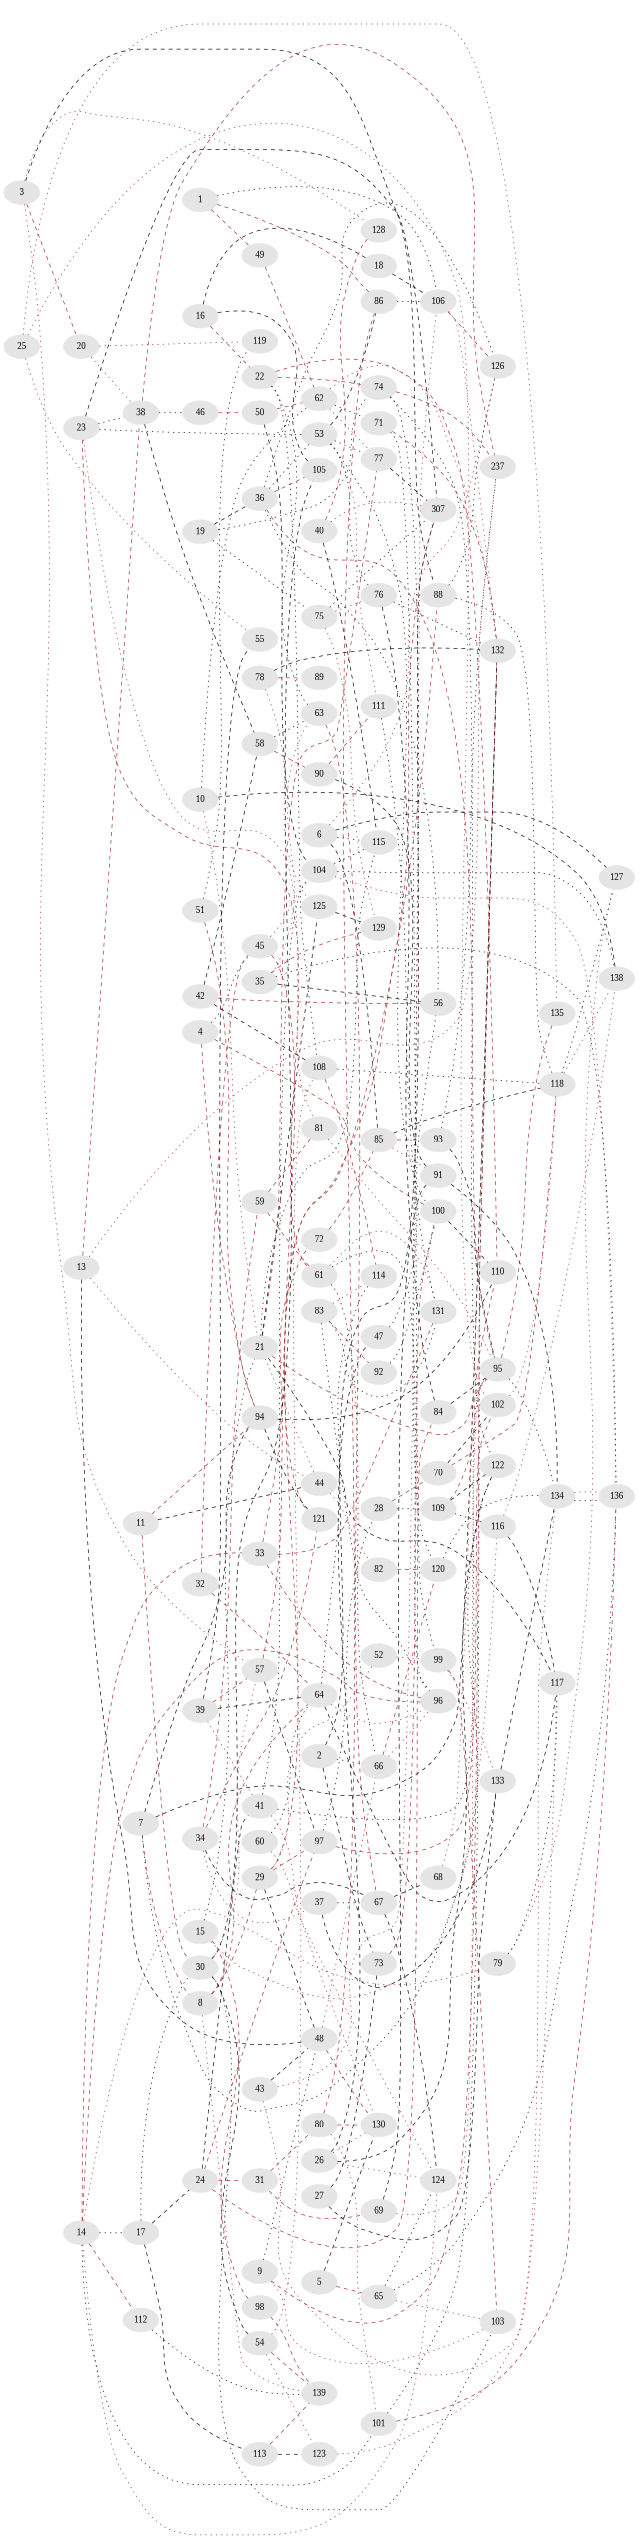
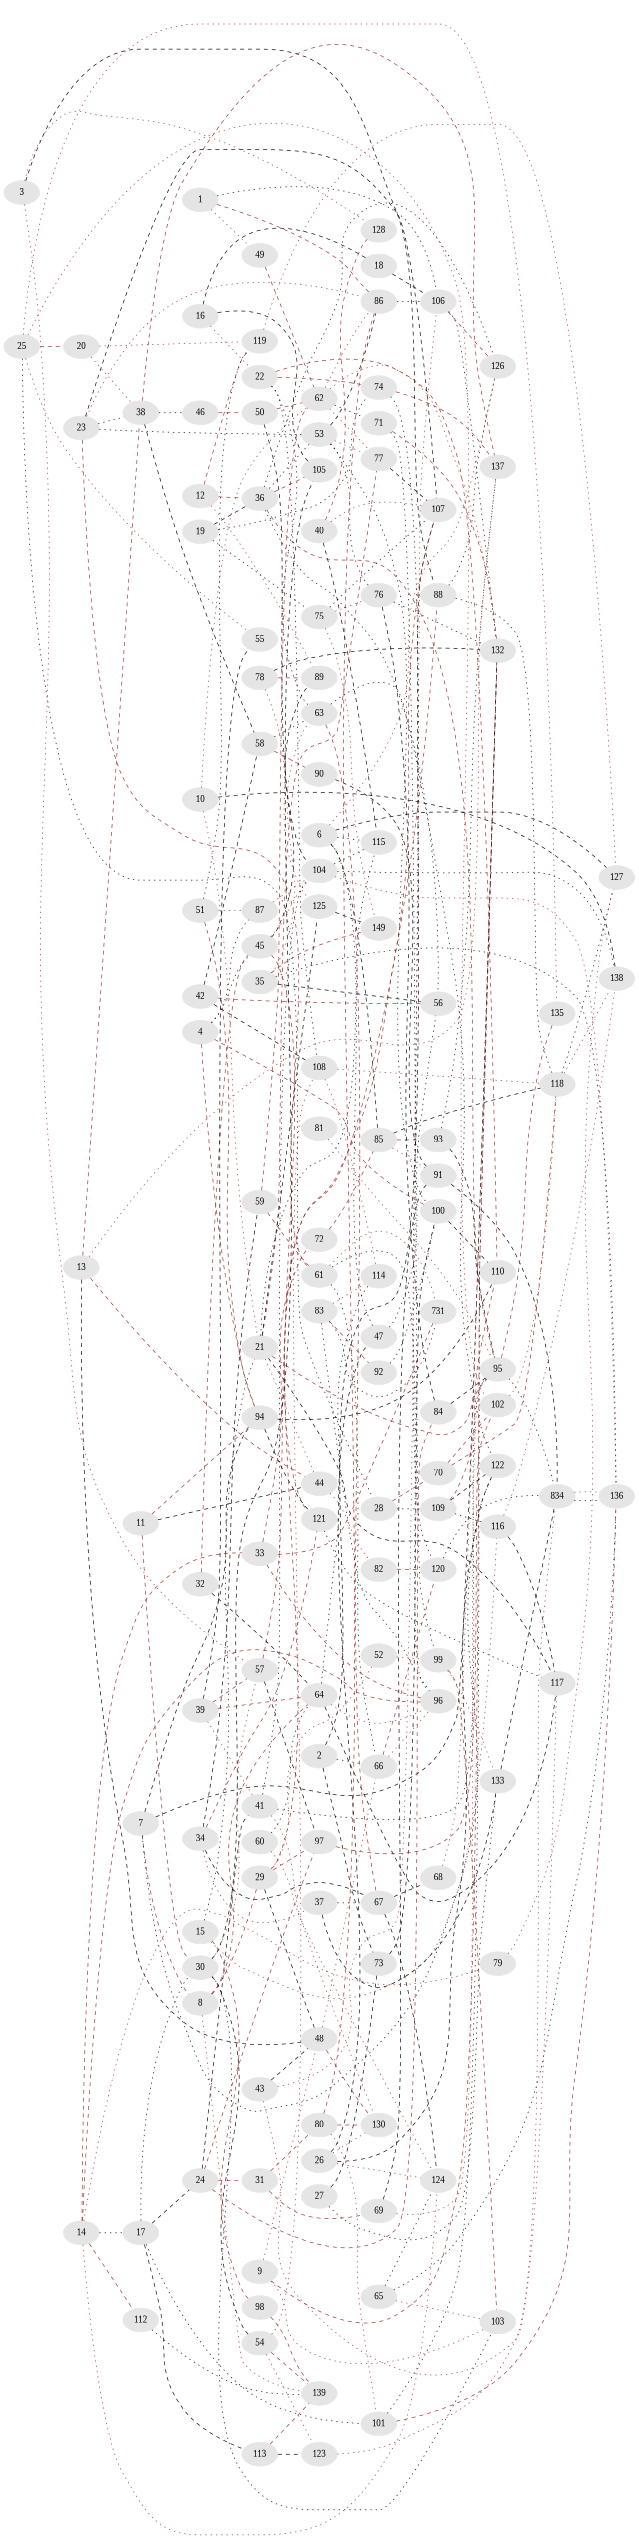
(230, 228) -> (230, 228)
(52, 270) -> (52, 347)
none -> (565, 315)
(230, 347) -> (230, 347)
none -> (345, 349)
(349, 447) -> (349, 447)
(498, 467) -> (498, 467)
(479, 490) -> (479, 490)
none -> (200, 496)
(438, 510) -> (438, 510)
(215, 614) -> (215, 614)
(471, 699) -> (457, 991)
(379, 706) -> none
(179, 812) -> (196, 293)
none -> (290, 812)
none -> (260, 911)
(379, 928) -> (379, 928)
(438, 1076) -> (438, 1076)
none -> (355, 1097)
(289, 1165) -> (280, 798)
(363, 1208) -> (363, 1208)
(438, 1312) -> (438, 1312)
(189, 1387) -> (189, 1387)
(467, 1440) -> (467, 1440)
(557, 1496) -> (557, 1496)
(231, 1521) -> (231, 1521)
(262, 1638) -> (262, 1638)
(347, 1651) -> (244, 877)
(260, 1703) -> (260, 1703)
(413, 1736) -> (413, 1736)
(547, 1828) -> (437, 1631)
(288, 2161) -> (288, 2161)
(461, 2204) -> (461, 2204)
(319, 2282) -> none
(153, 2468) -> (225, 2371)
